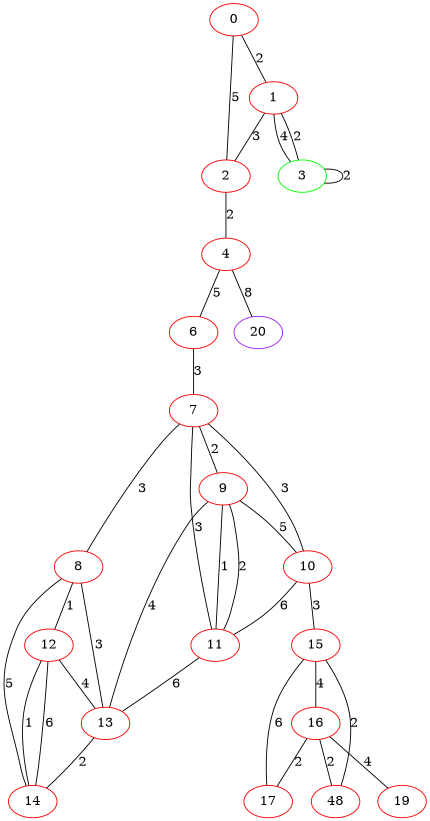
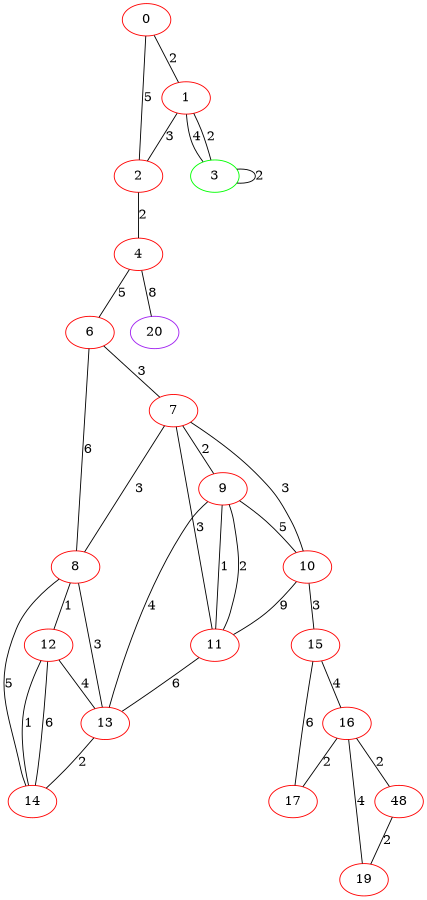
none -> (83, 450)
(284, 606) -> (284, 606)
(350, 721) -> (382, 841)
